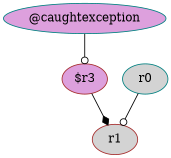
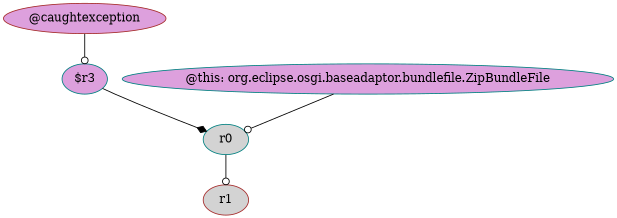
(85, 18) -> (85, 18)
(85, 79) -> (85, 79)
none -> (368, 79)
(98, 105) -> (149, 109)
